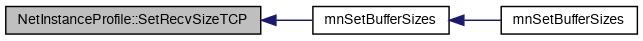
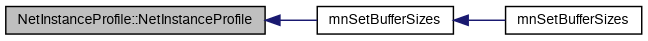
(133, 20) -> (135, 20)
